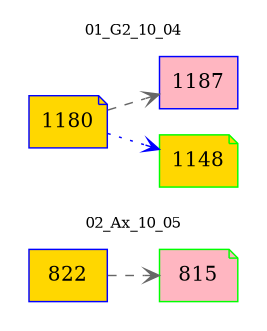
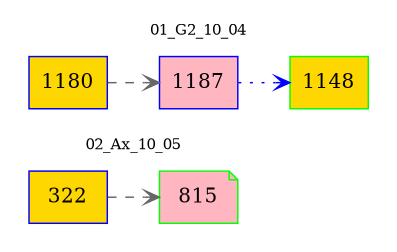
(68, 122) -> (68, 83)
(127, 139) -> (257, 83)
(199, 161) -> (329, 83)
(68, 276) -> (68, 197)
